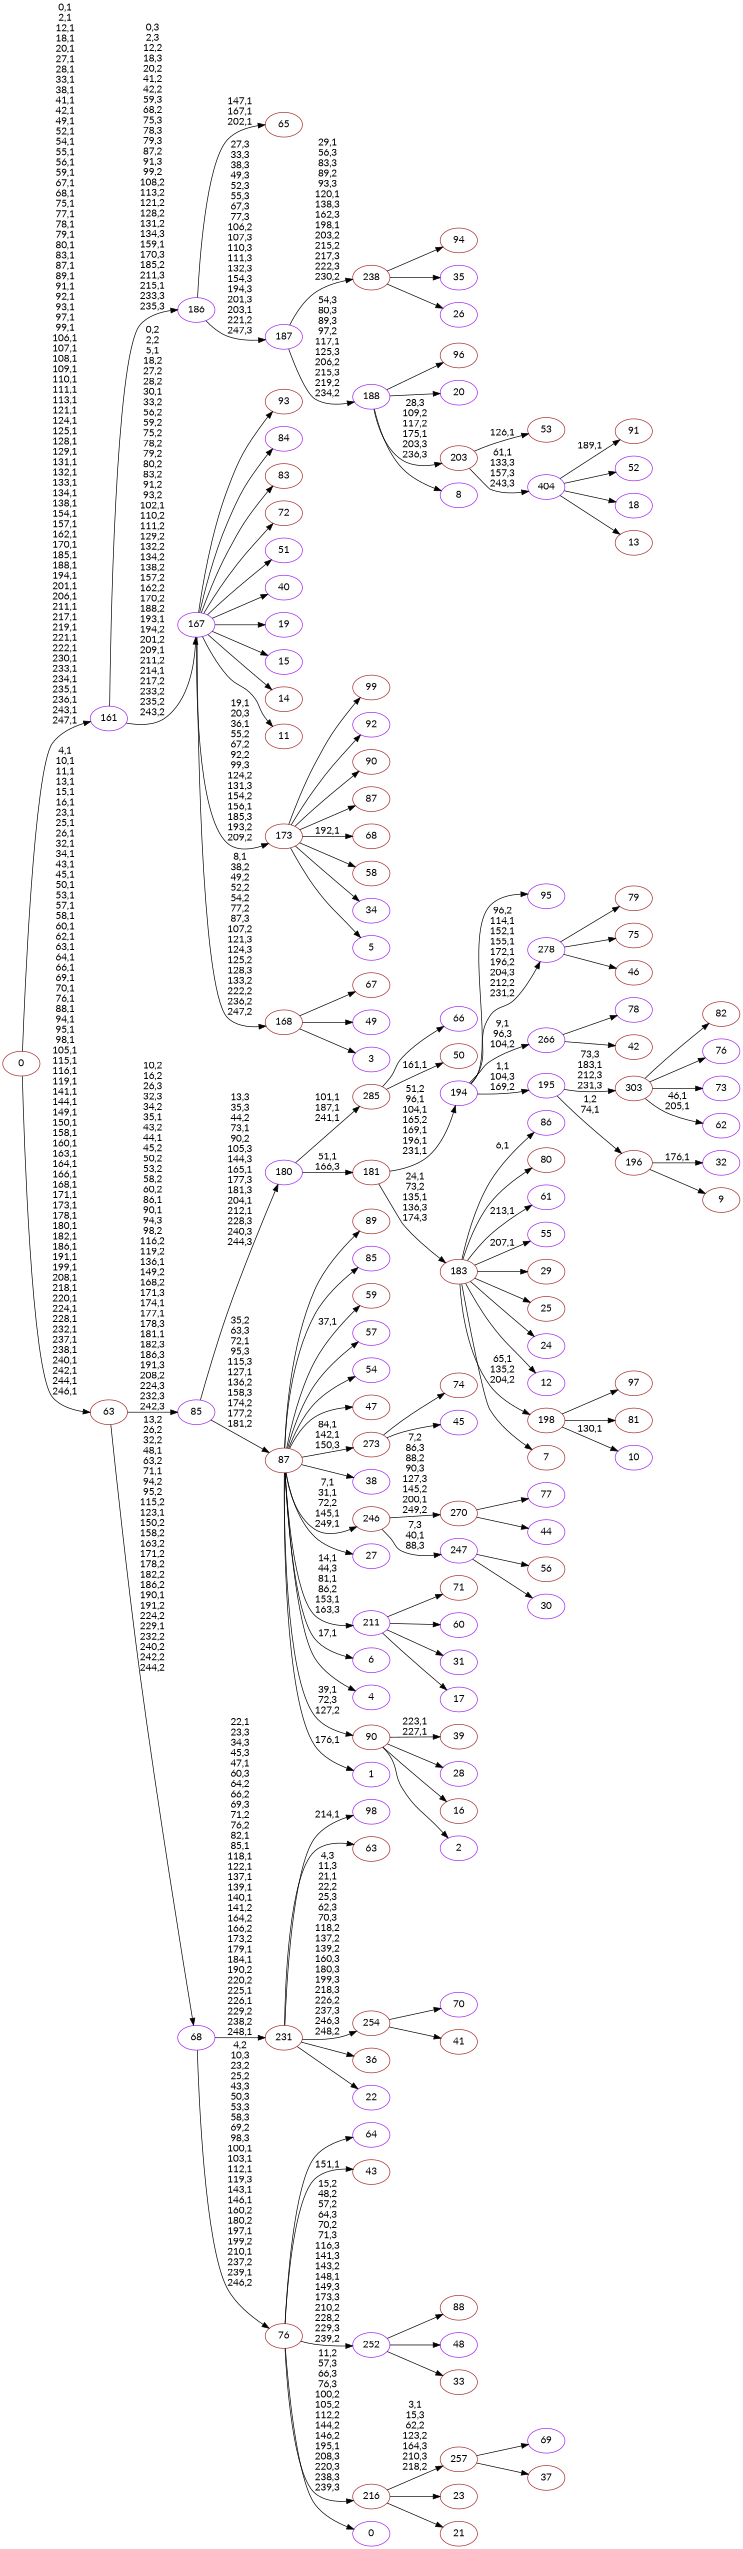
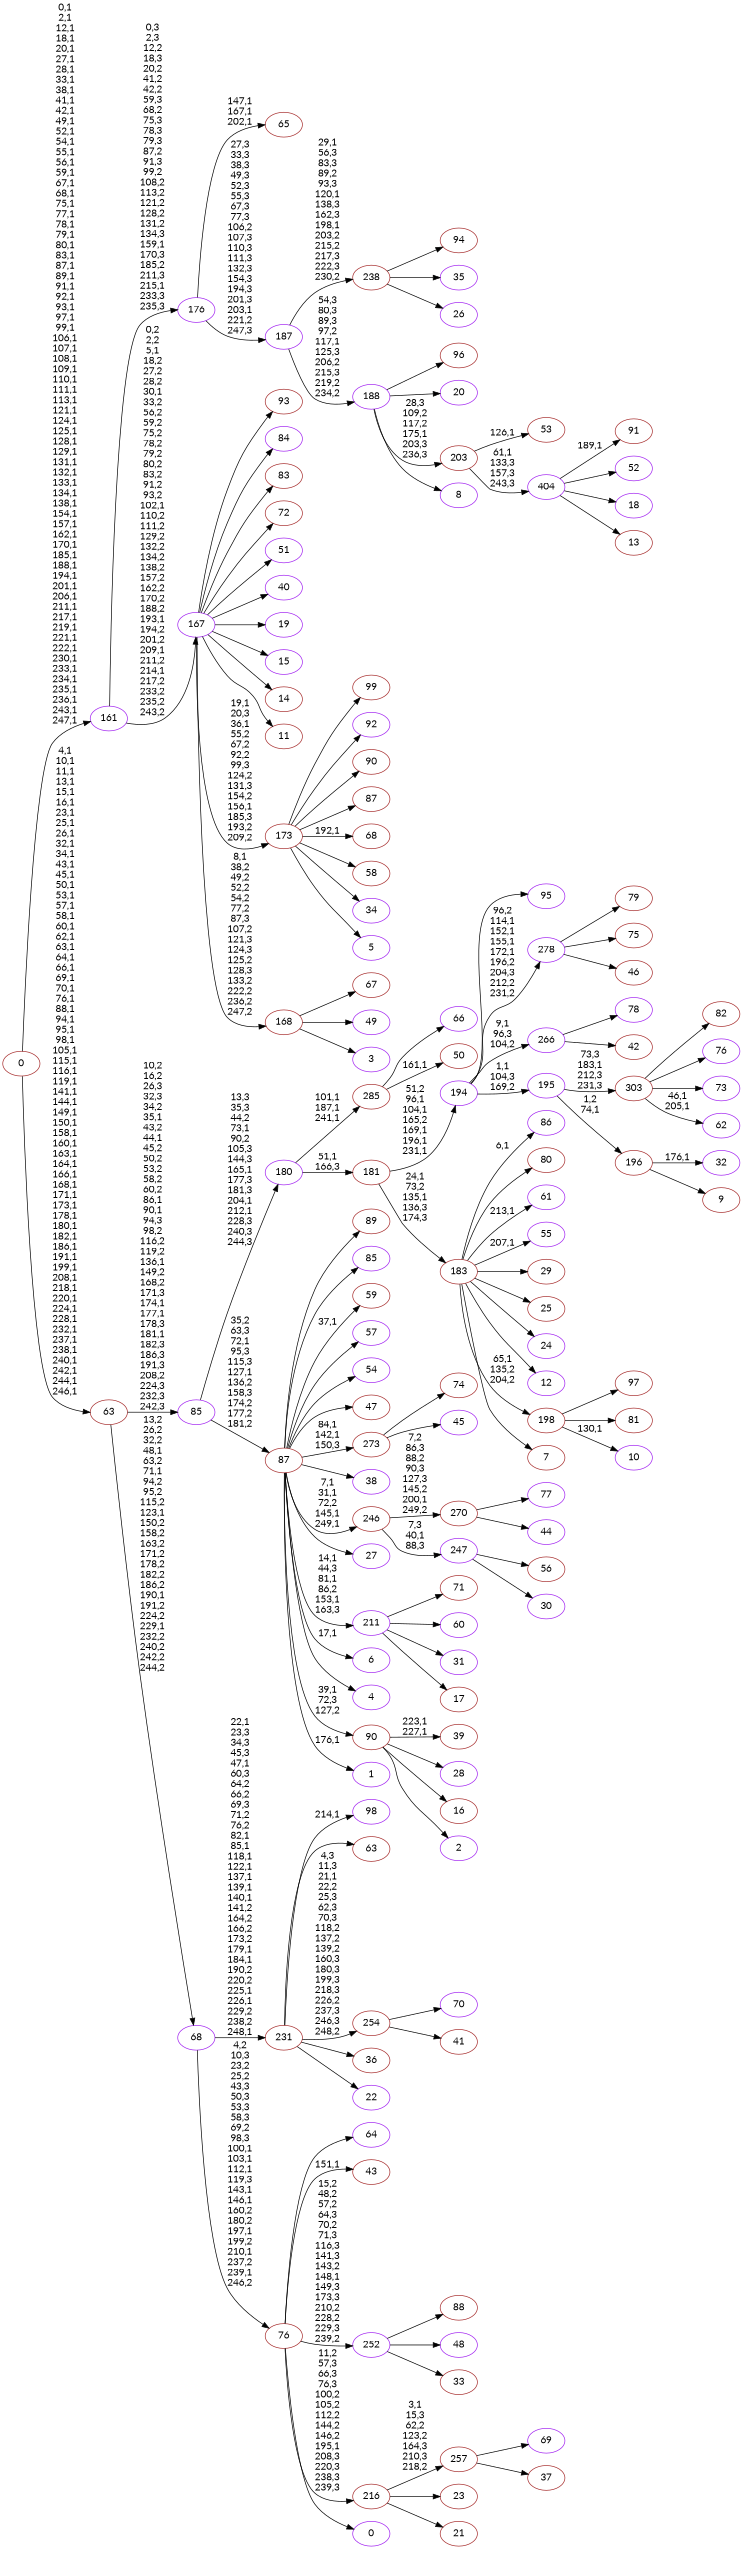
(196, 310) -> (196, 310)
(459, 1699) -> (459, 1699)
